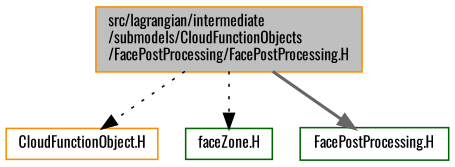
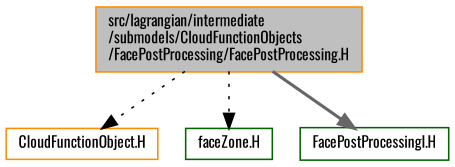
(374, 144) -> (374, 144)
